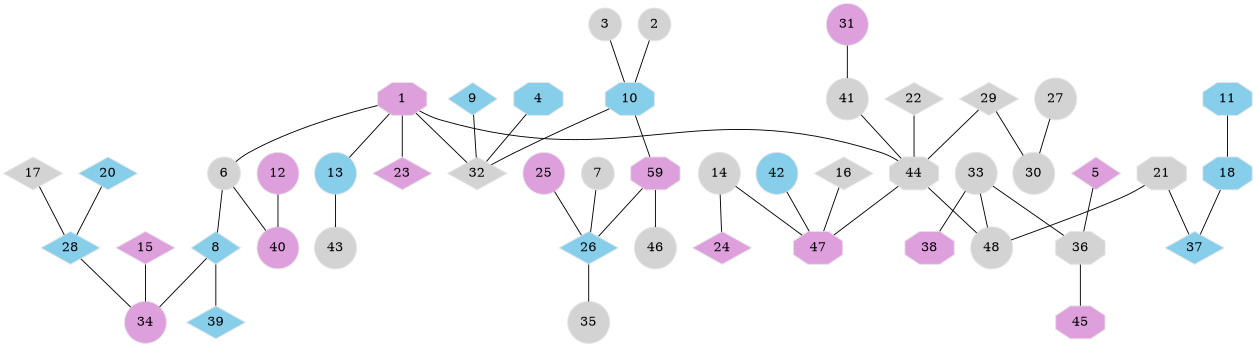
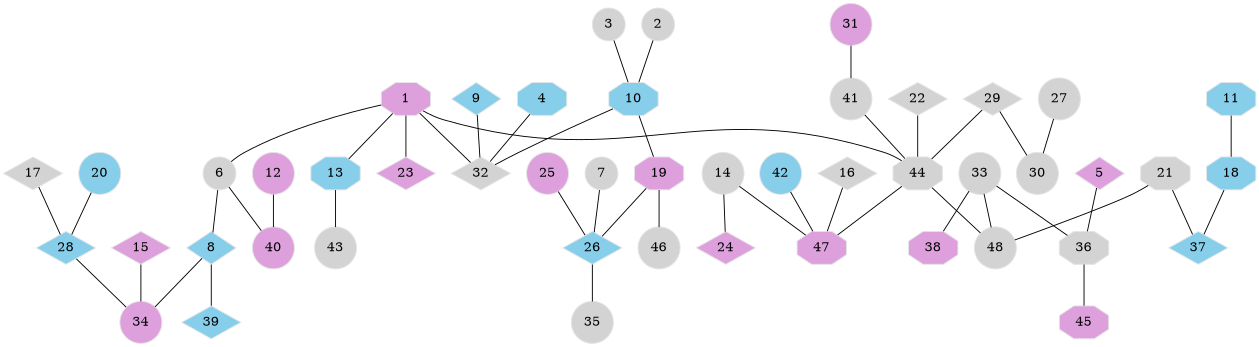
(108, 173) -> (100, 173)
(336, 173) -> (336, 173)
(655, 173) -> (659, 173)
